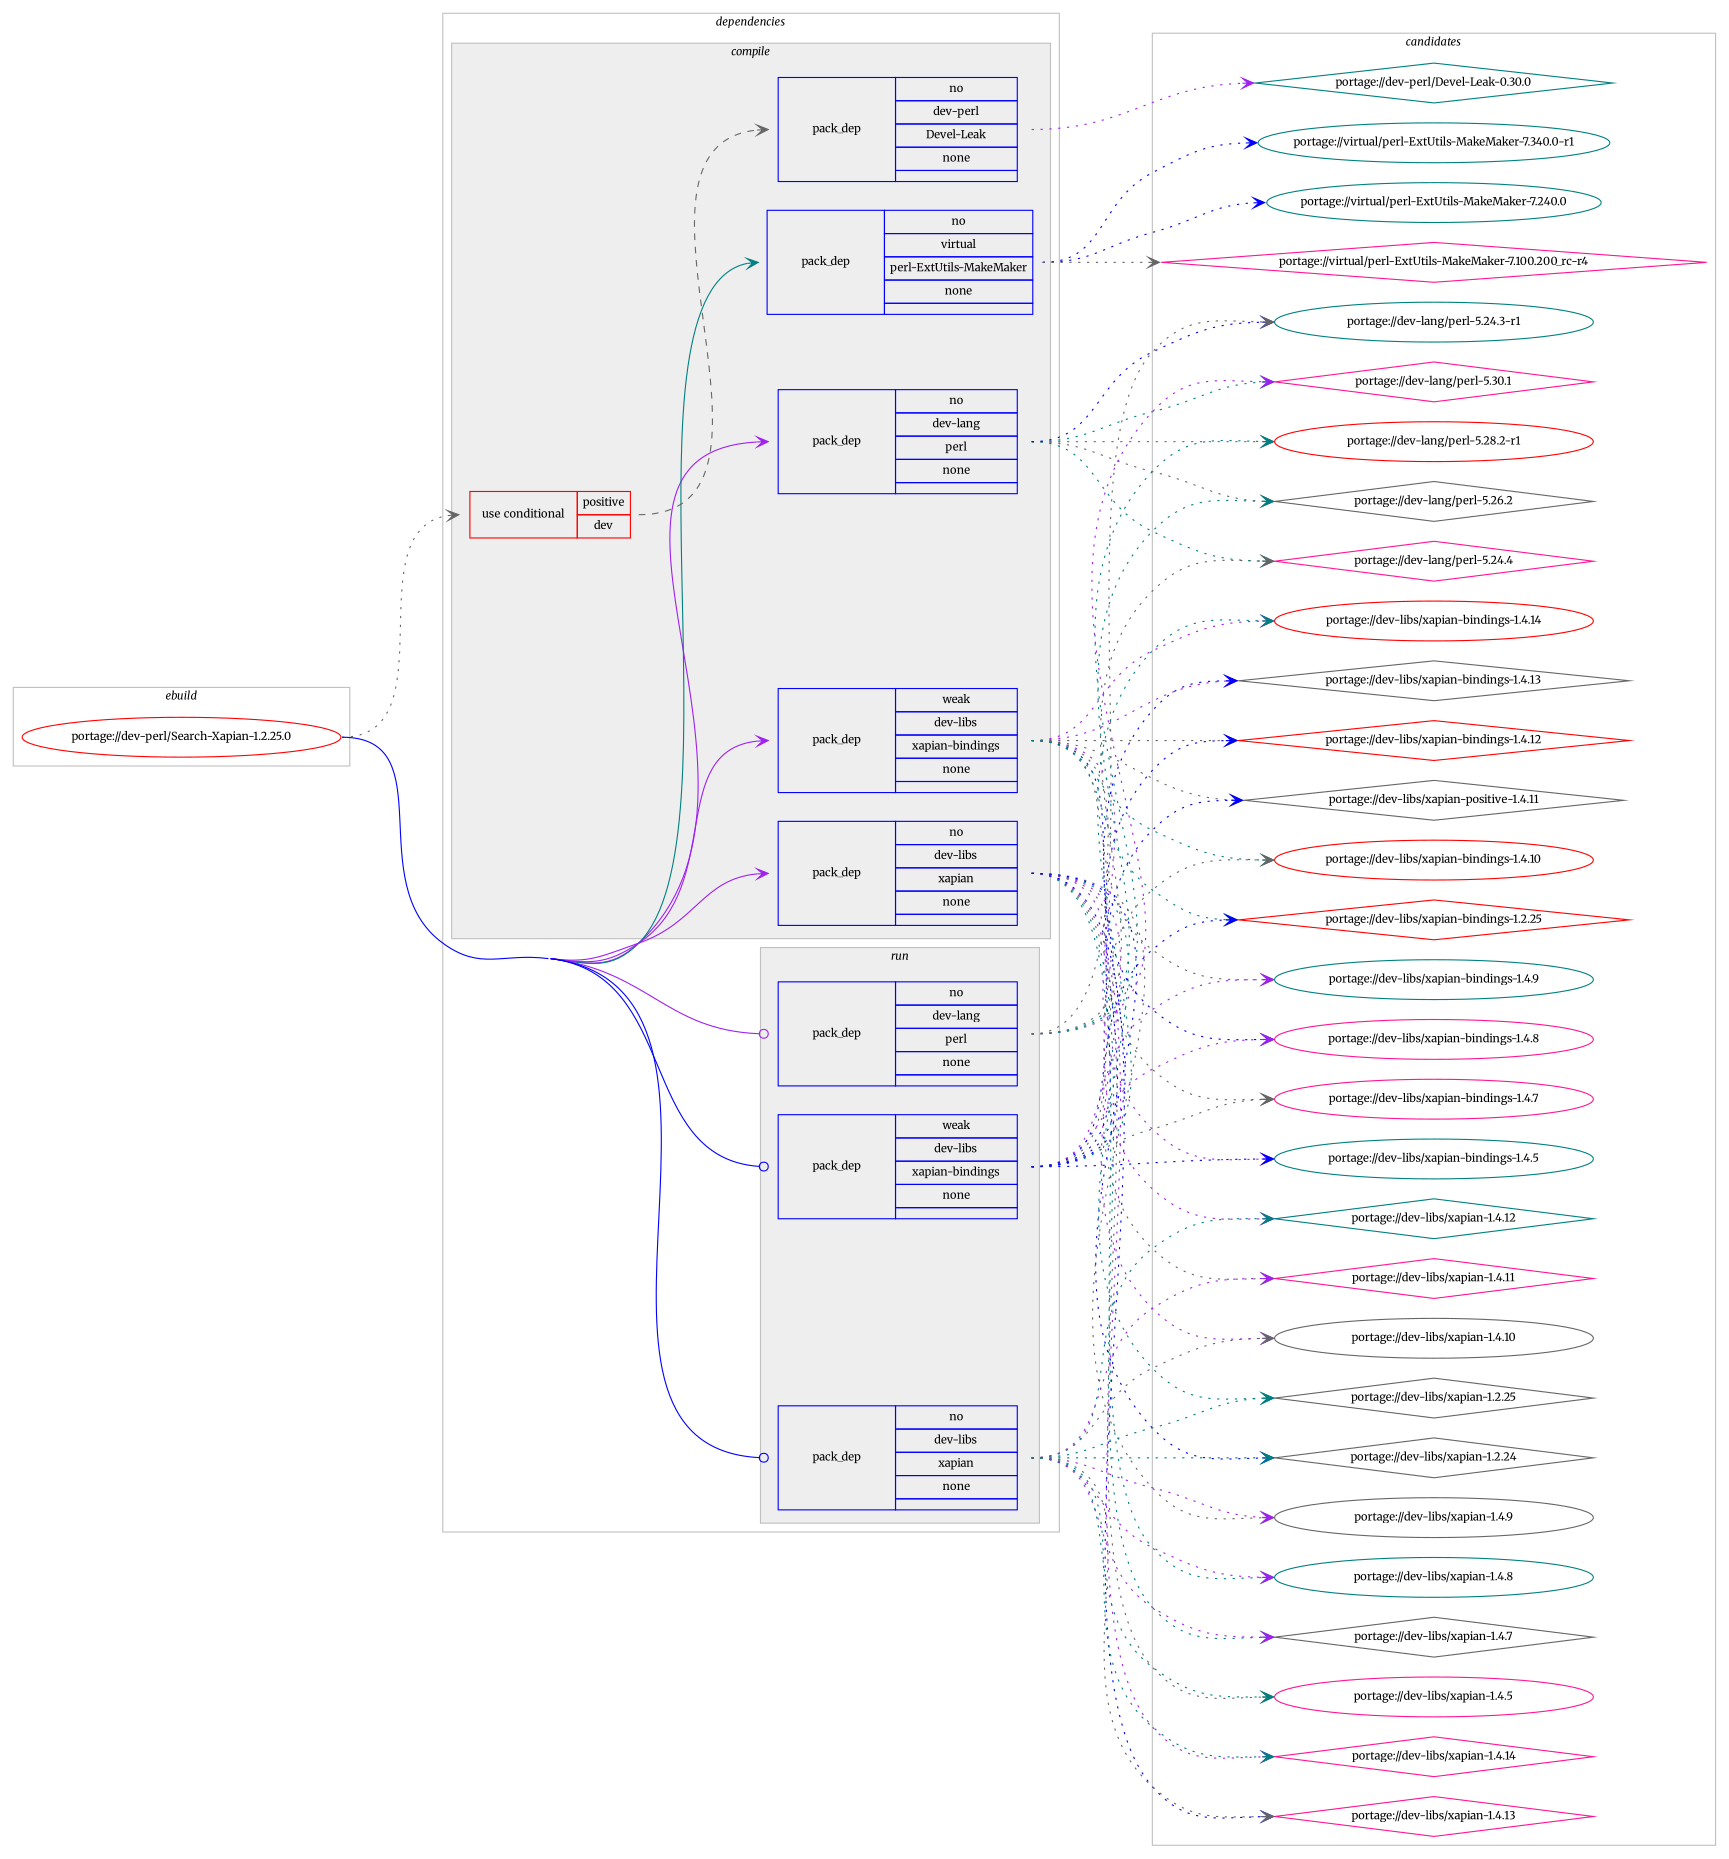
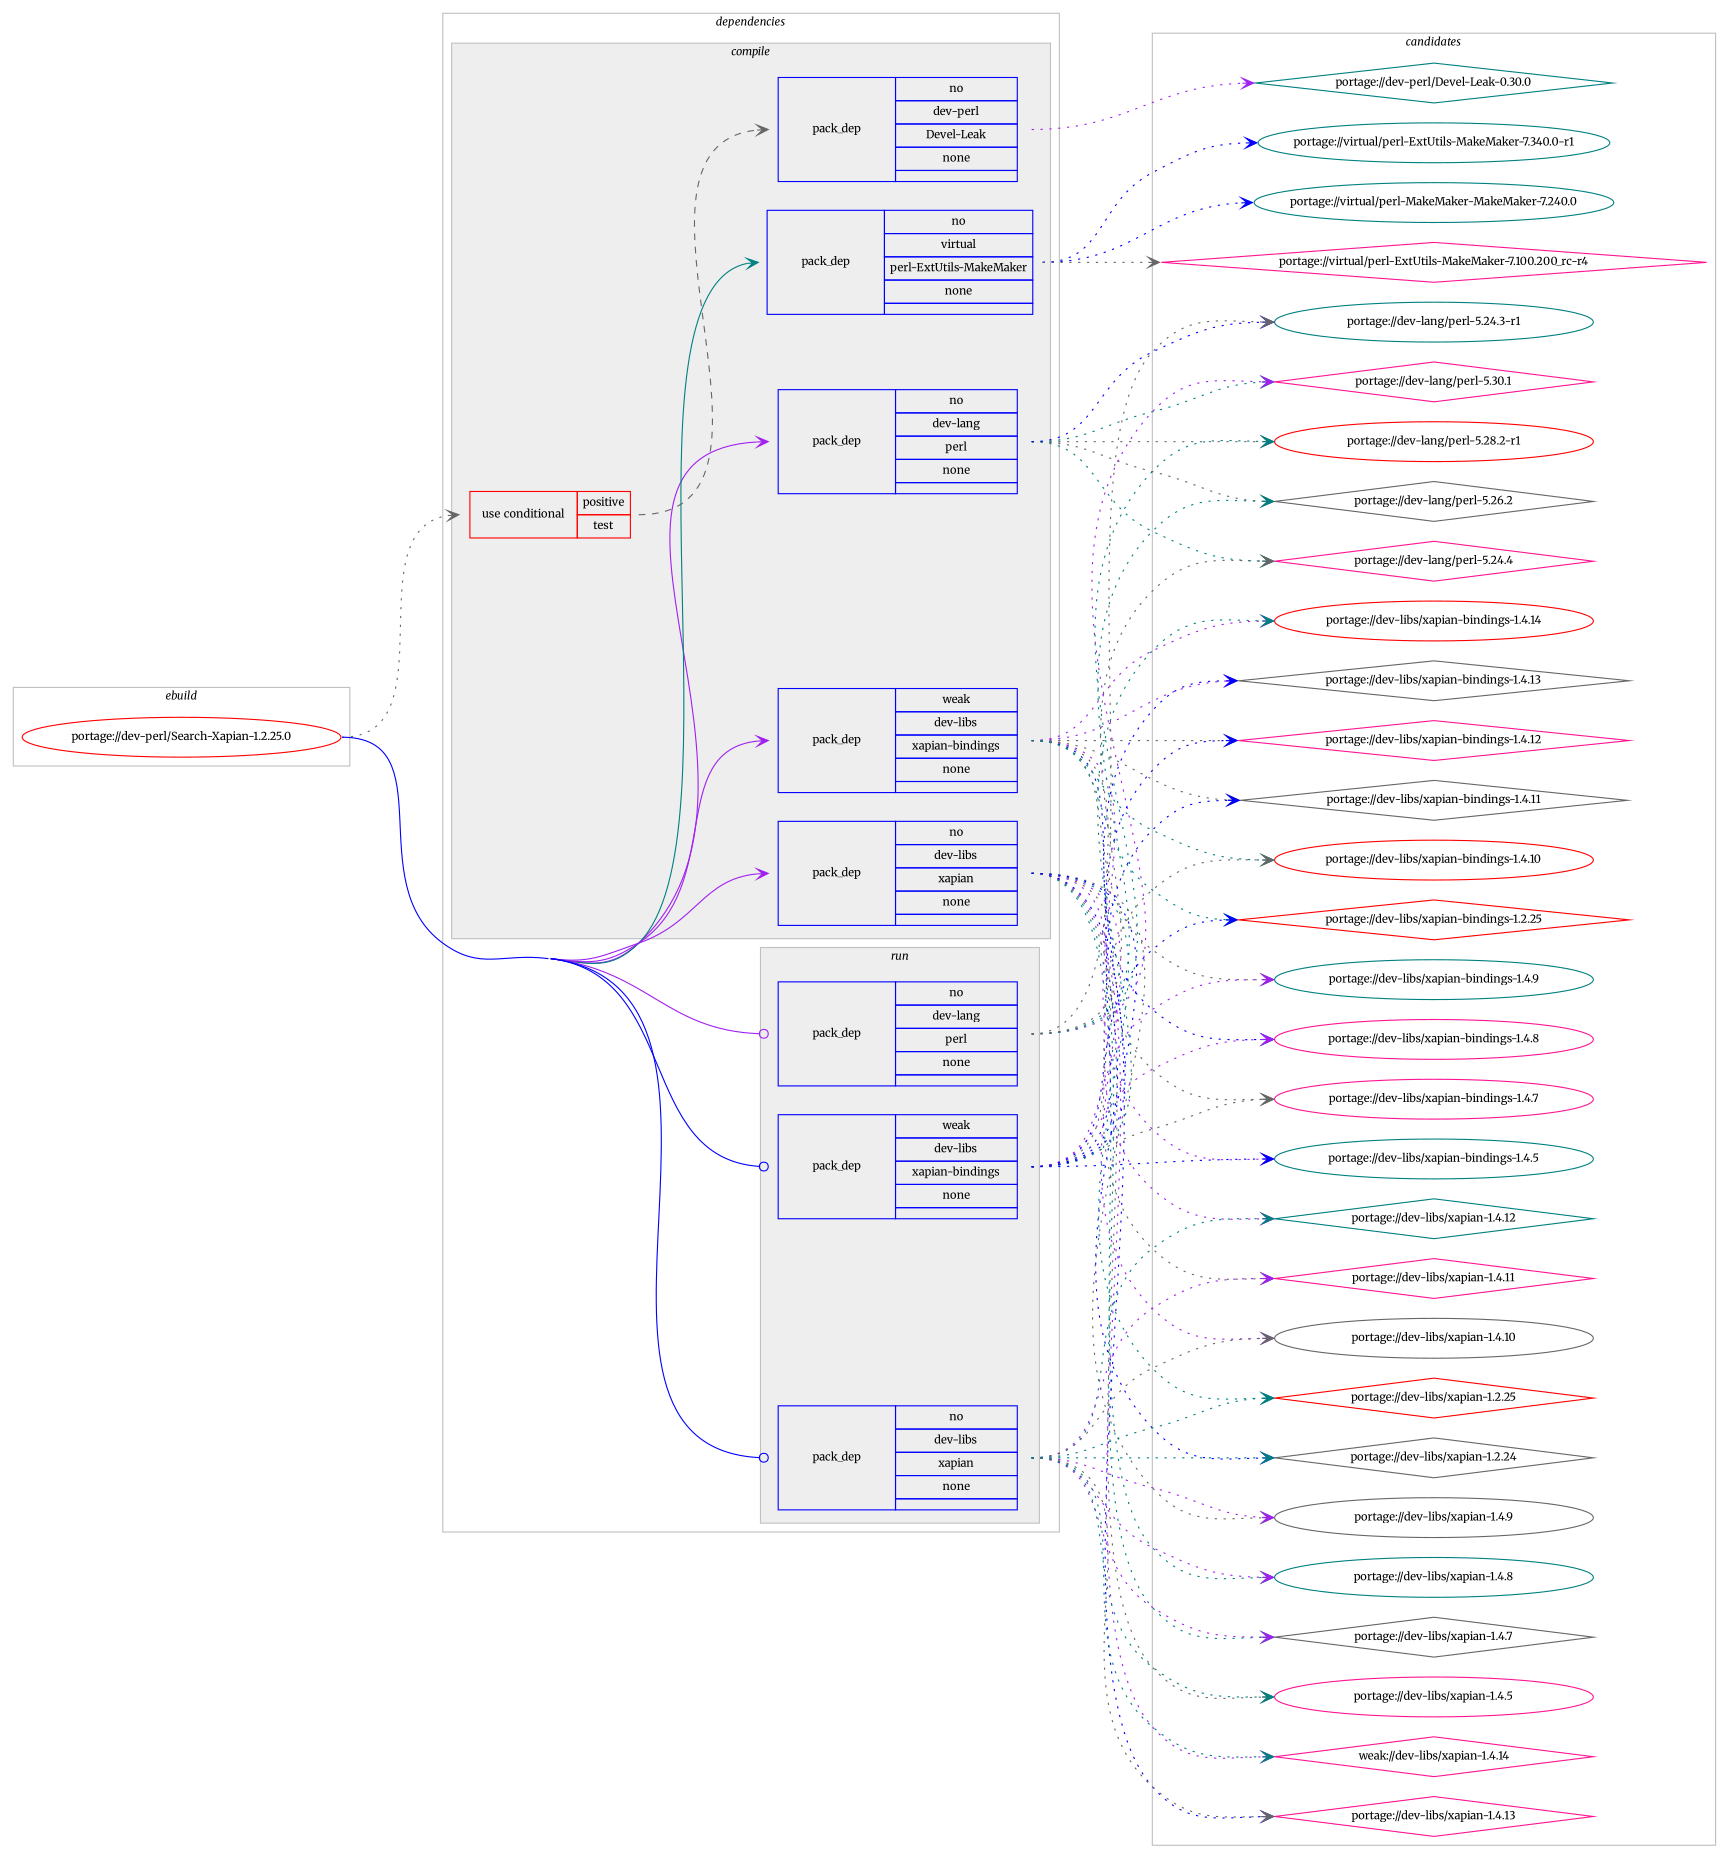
(1434, 203) -> (1434, 203)
(604, 526) -> (604, 526)
(1434, 741) -> (1434, 741)
(1434, 800) -> (1434, 800)
(1434, 1398) -> (1434, 1398)
(1434, 1757) -> (1434, 1757)
